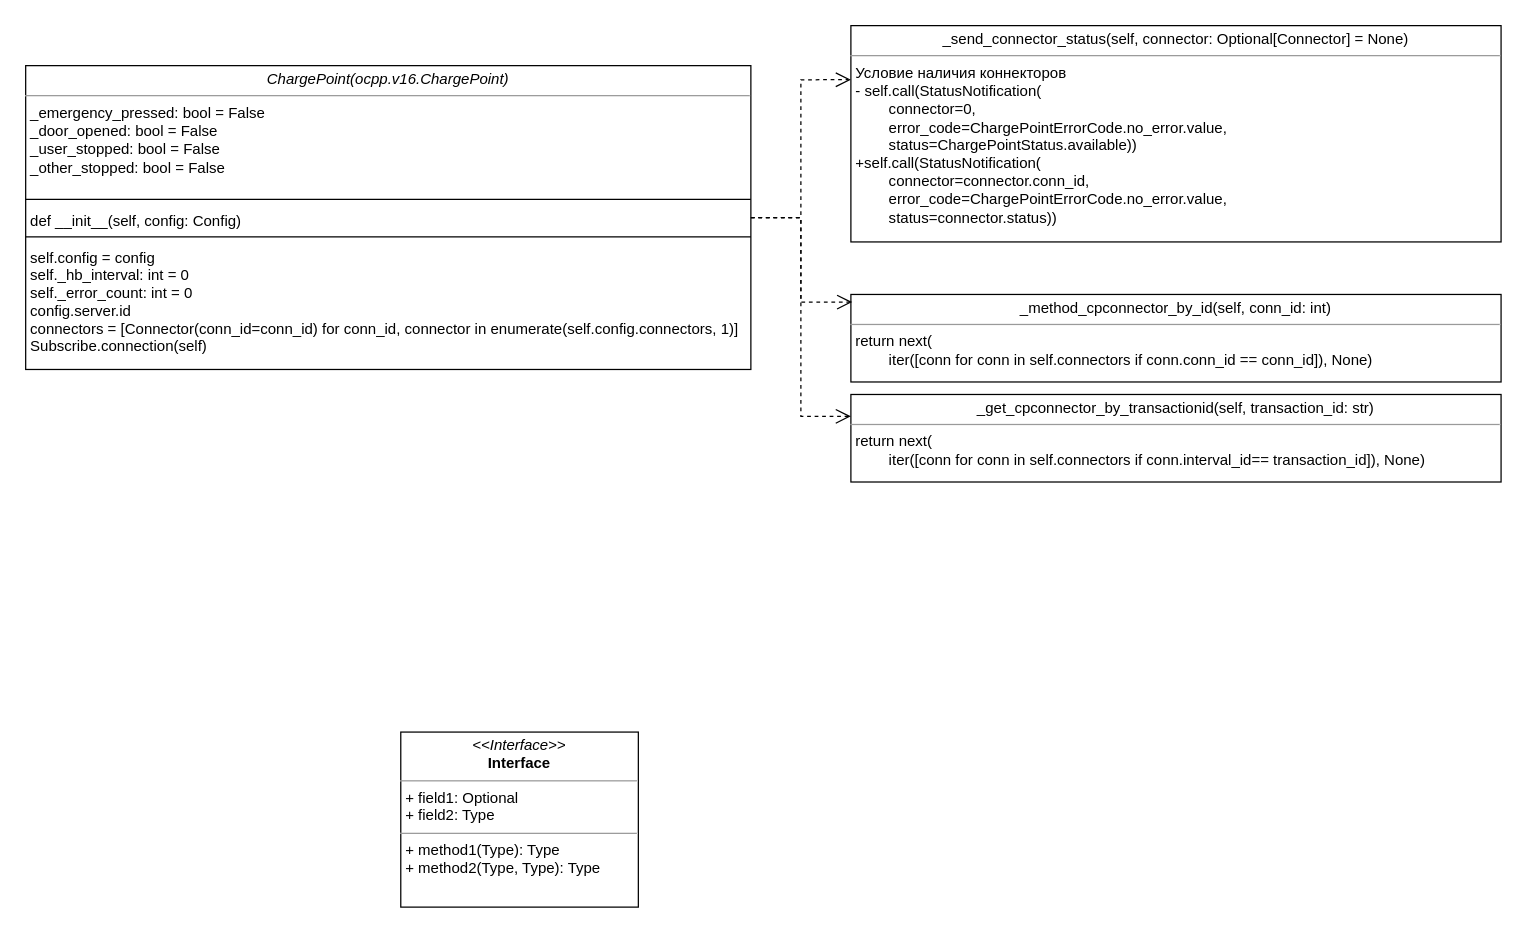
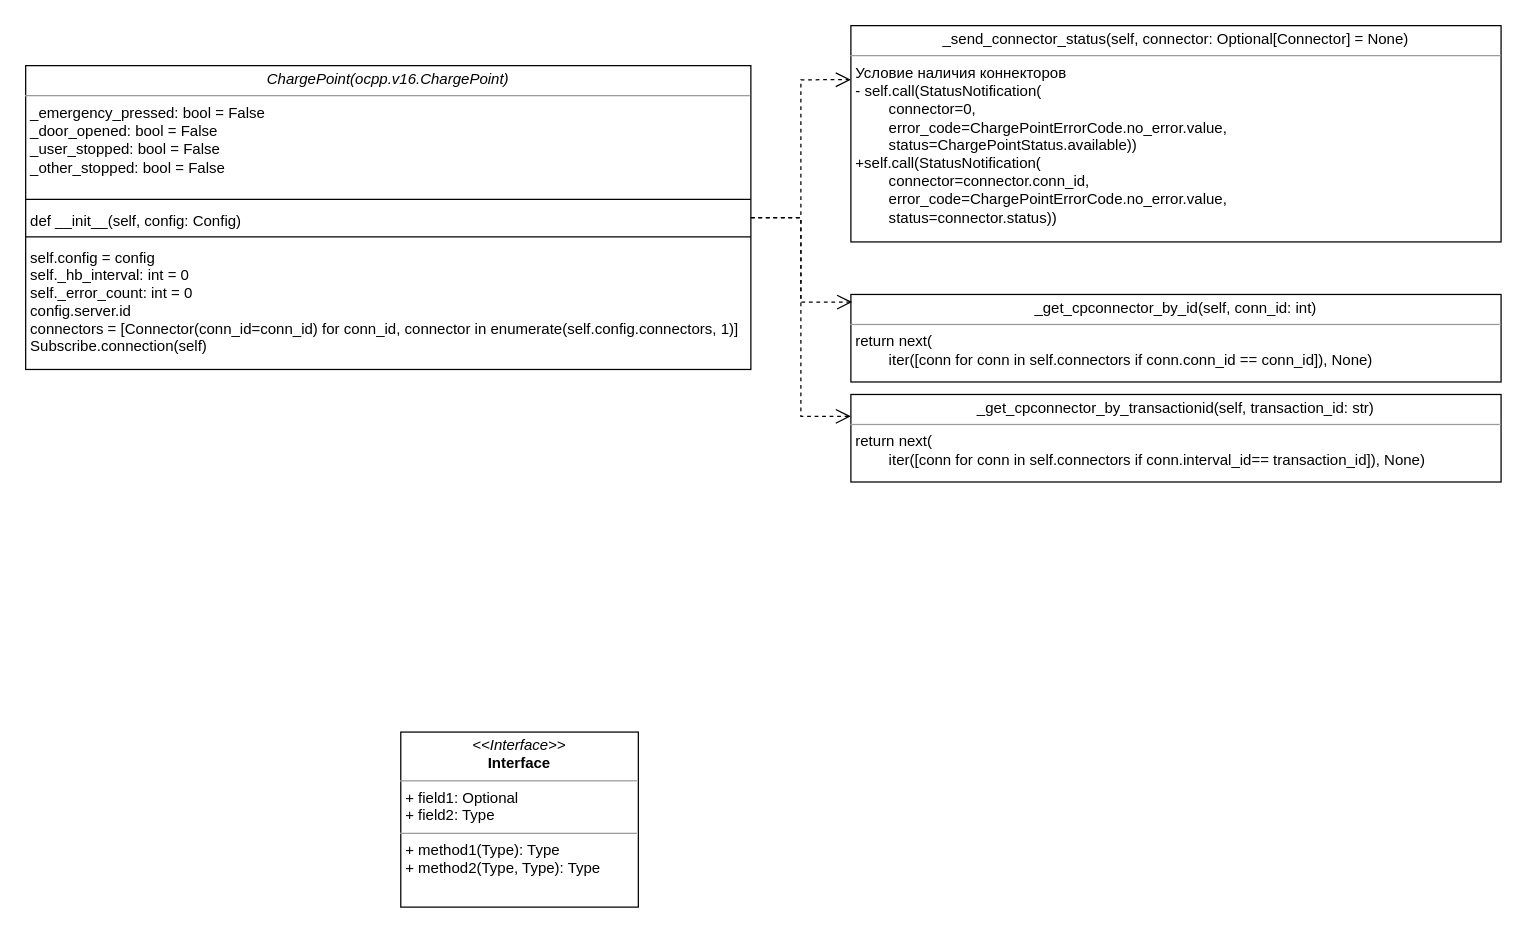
(1126, 321) -> (1126, 321)
